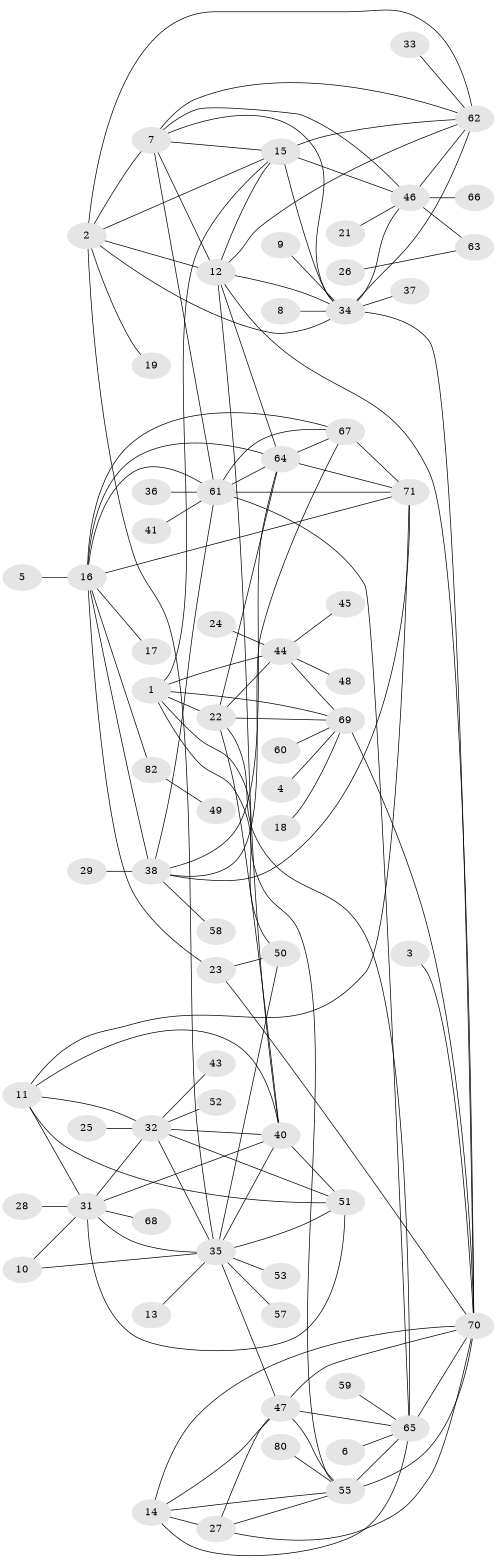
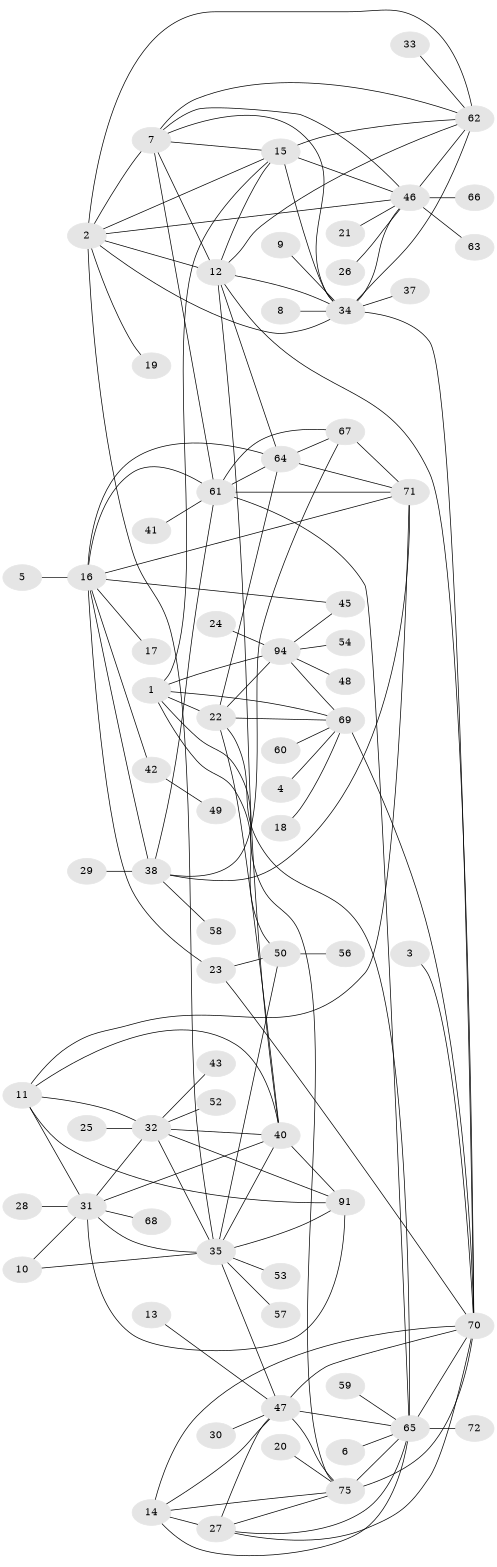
none -> (248, 217)
(410, 260) -> (379, 236)
(162, 425) -> (216, 591)
(152, 492) -> none
(258, 624) -> none
none -> (345, 643)
(281, 652) -> (281, 652)
(152, 770) -> (152, 770)
none -> (345, 954)
(345, 1202) -> (345, 1202)
(184, 1283) -> (216, 1362)
none -> (475, 1428)
none -> (216, 1436)
(281, 1447) -> (281, 1447)
(345, 1491) -> (345, 1491)
none -> (342, 1522)
